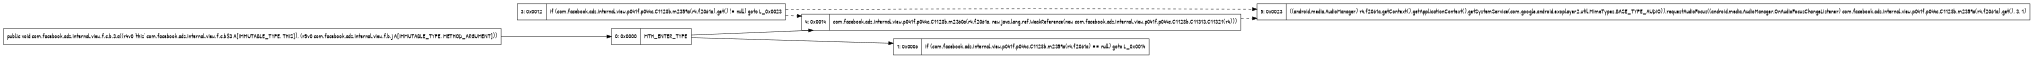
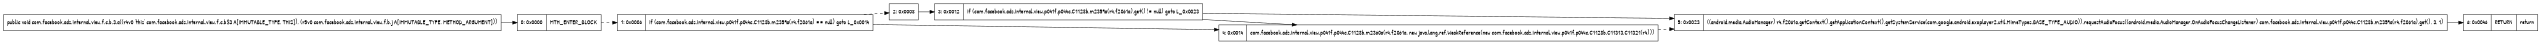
(1019, 9) -> (1436, 16)
none -> (904, 12)
(791, 16) -> (1247, 22)
none -> (2501, 23)
(750, 33) -> (1044, 27)
(666, 36) -> (574, 22)
(790, 40) -> (607, 23)
